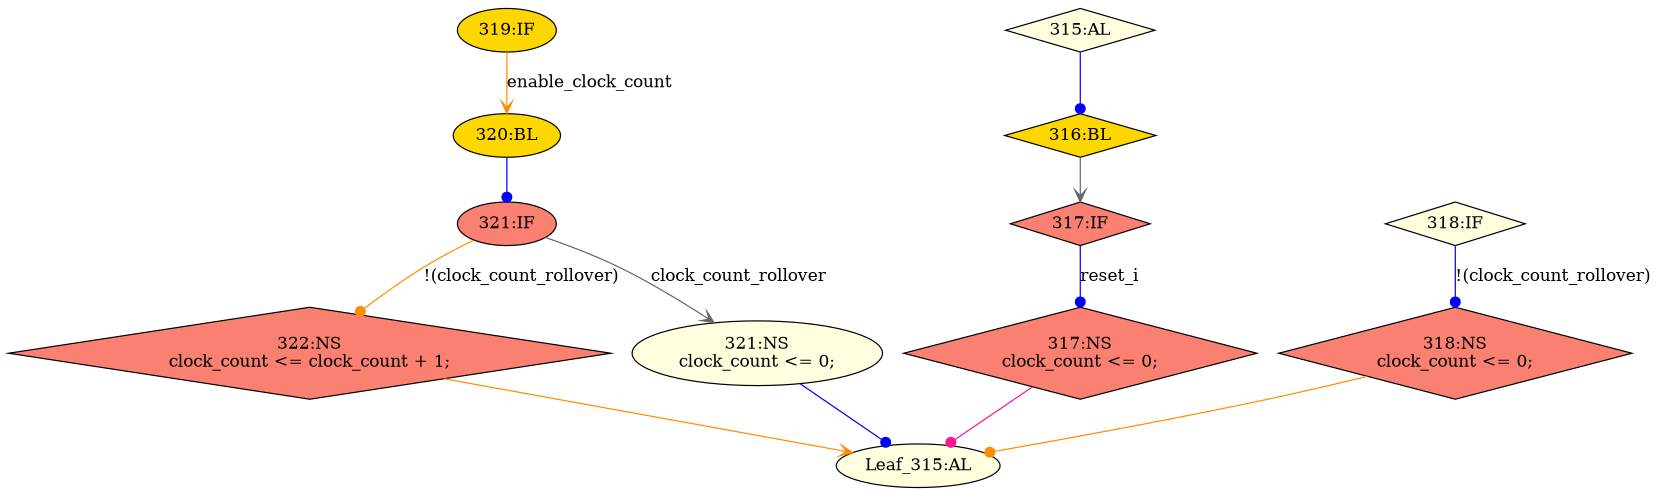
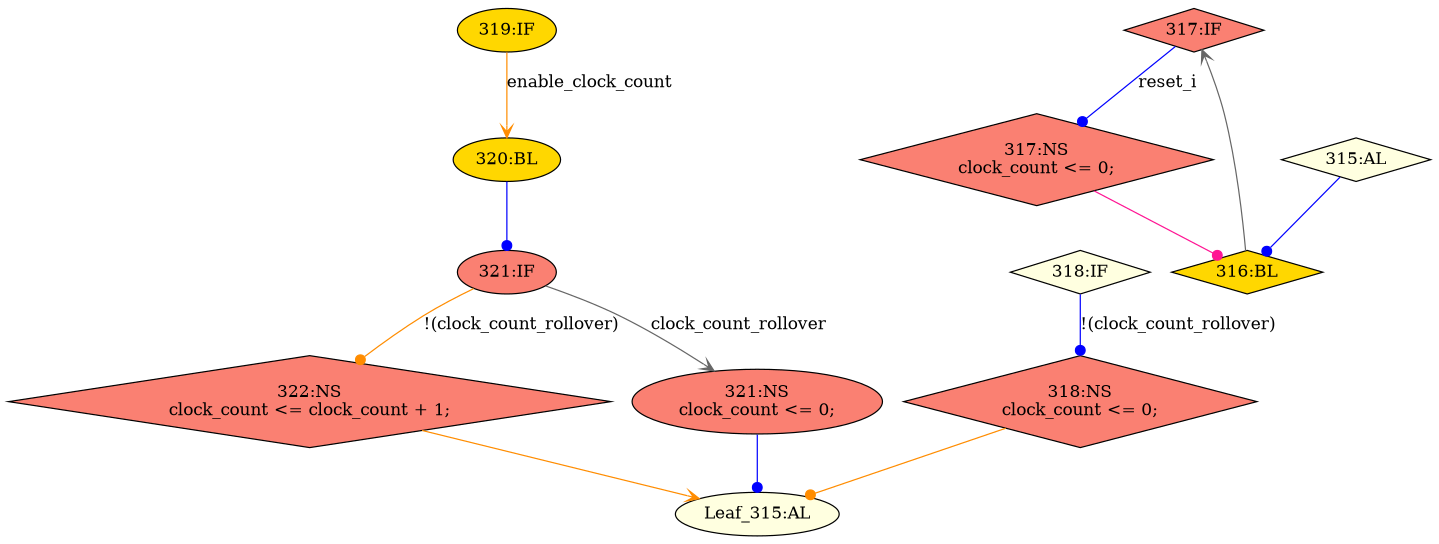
(757, 353) -> (757, 402)
(994, 413) -> (1154, 222)
